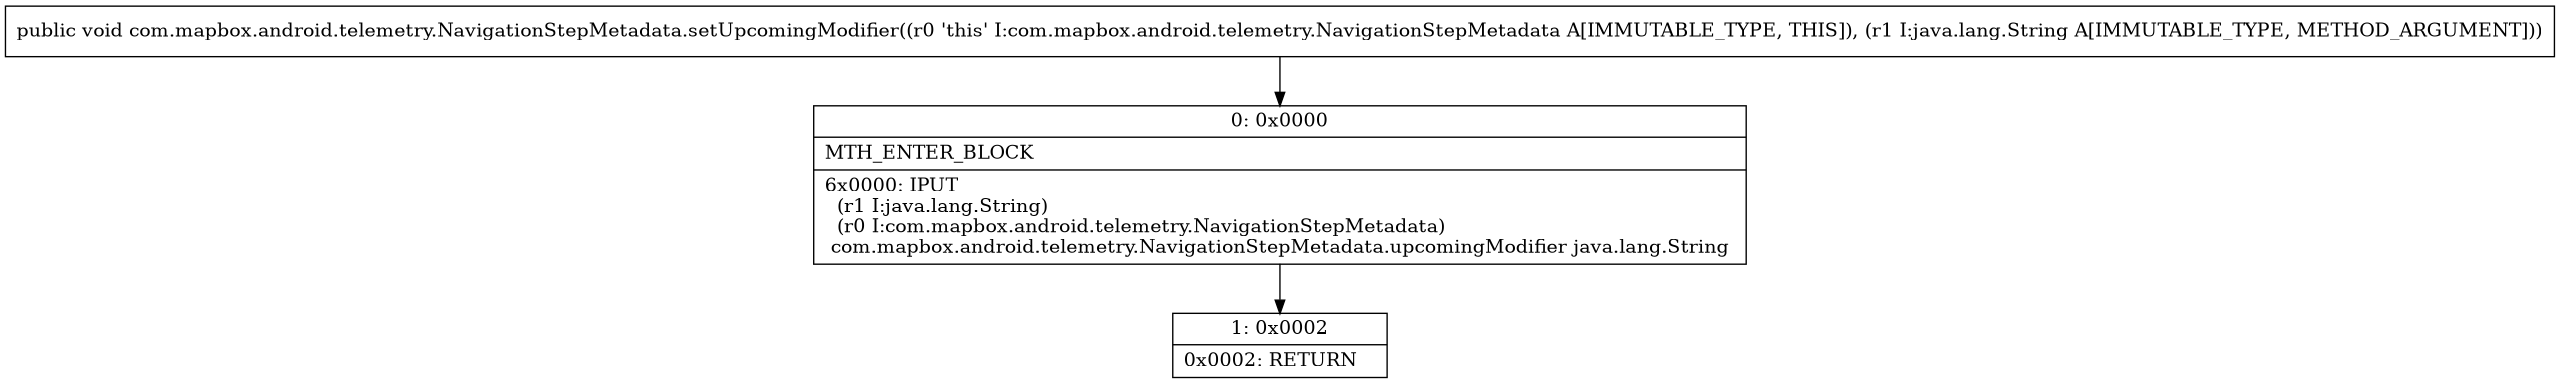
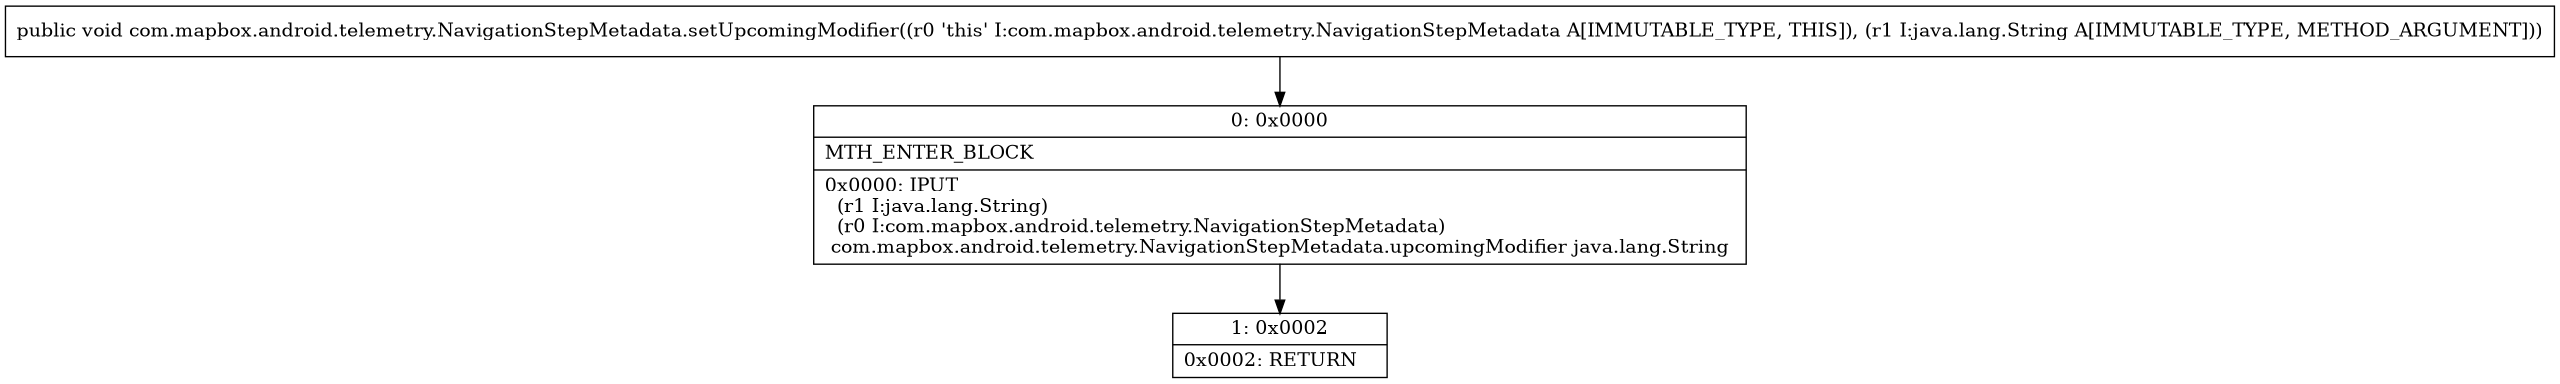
(898, 186) -> (898, 186)
